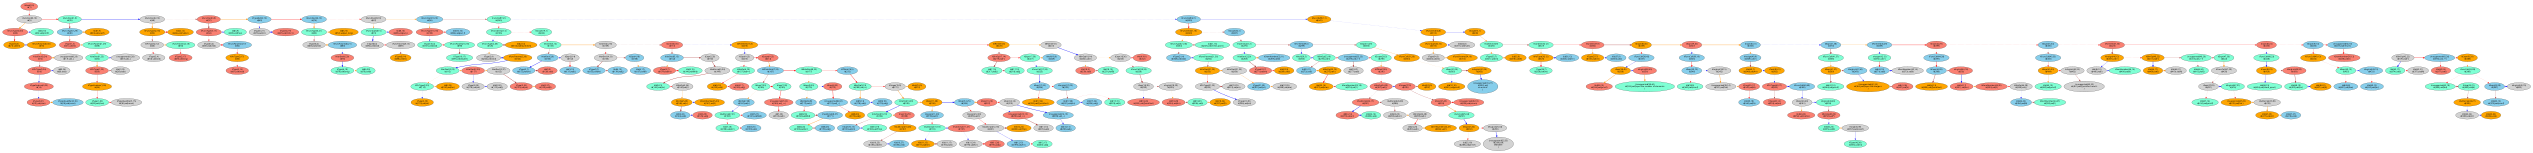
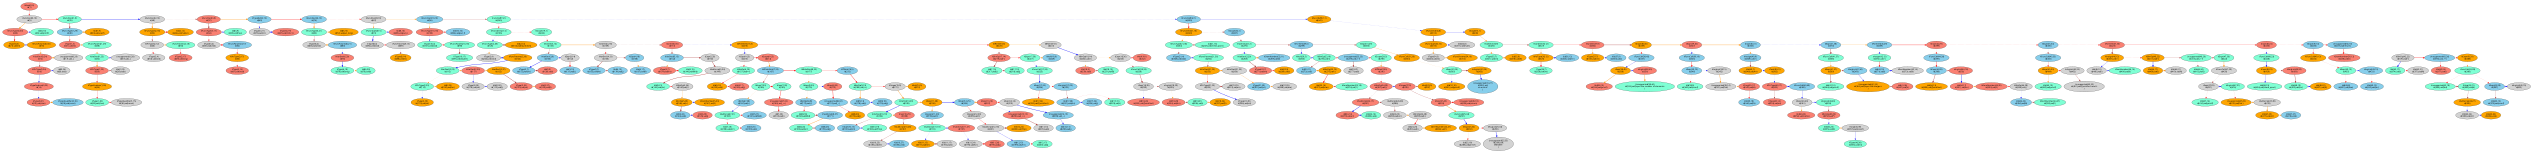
(499, 71) -> (499, 71)
